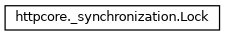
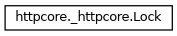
(112, 18) -> (89, 18)
